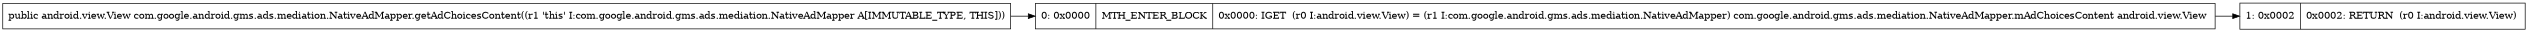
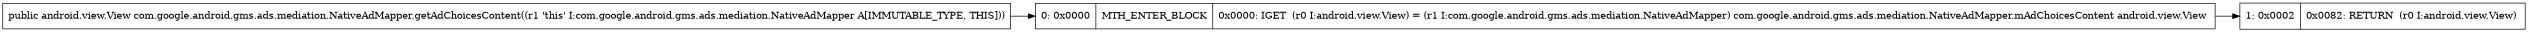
(2413, 16) -> (2413, 16)
